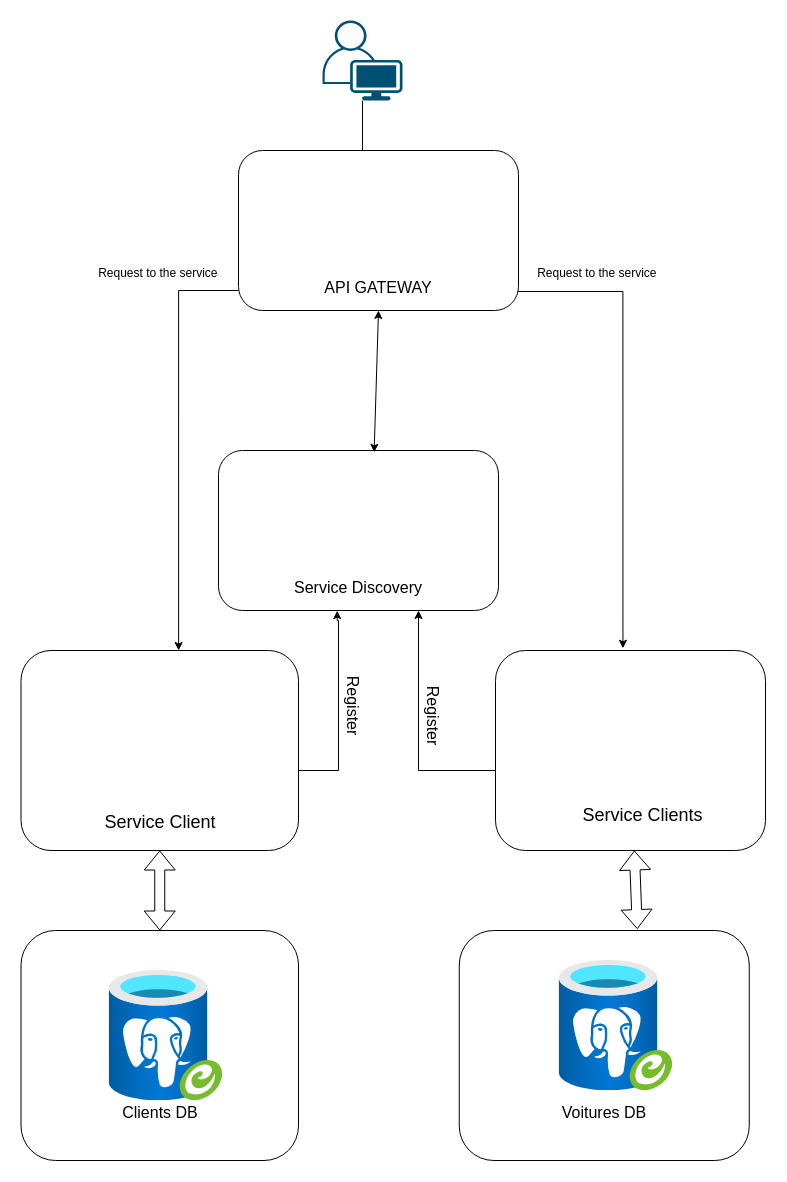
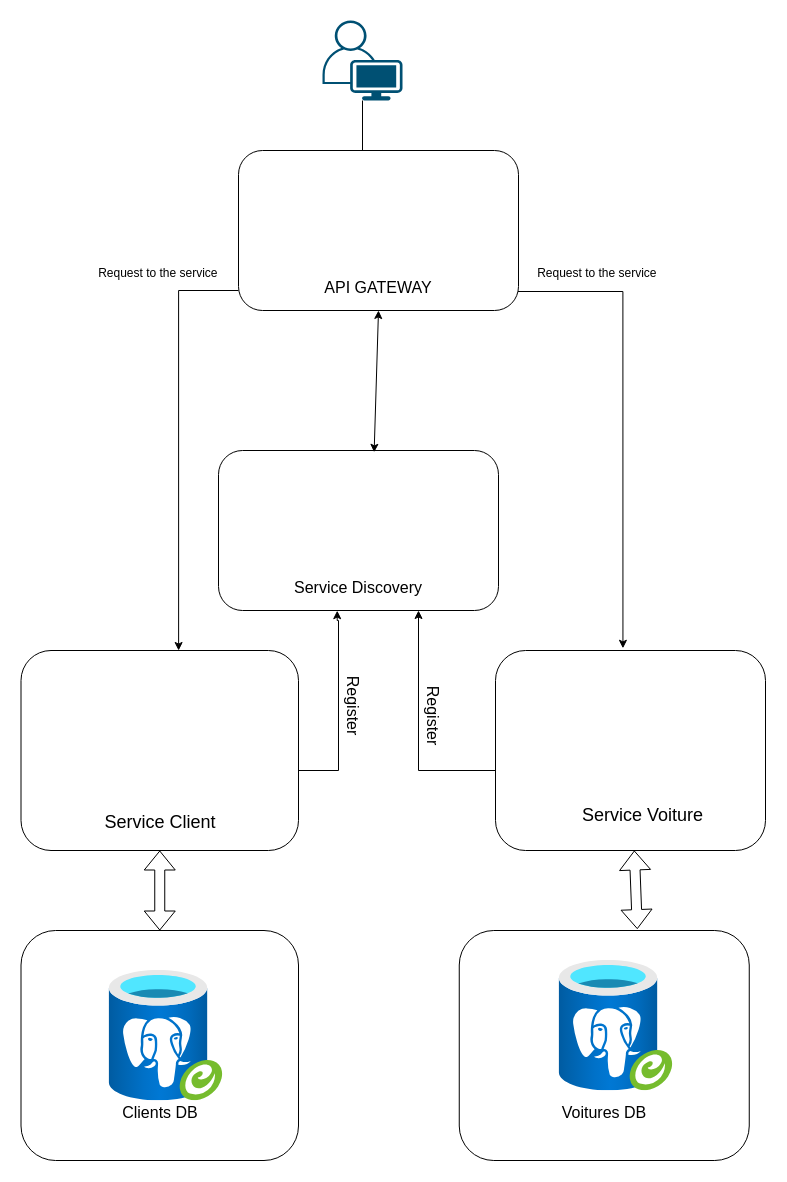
(643, 813) -> (643, 813)
